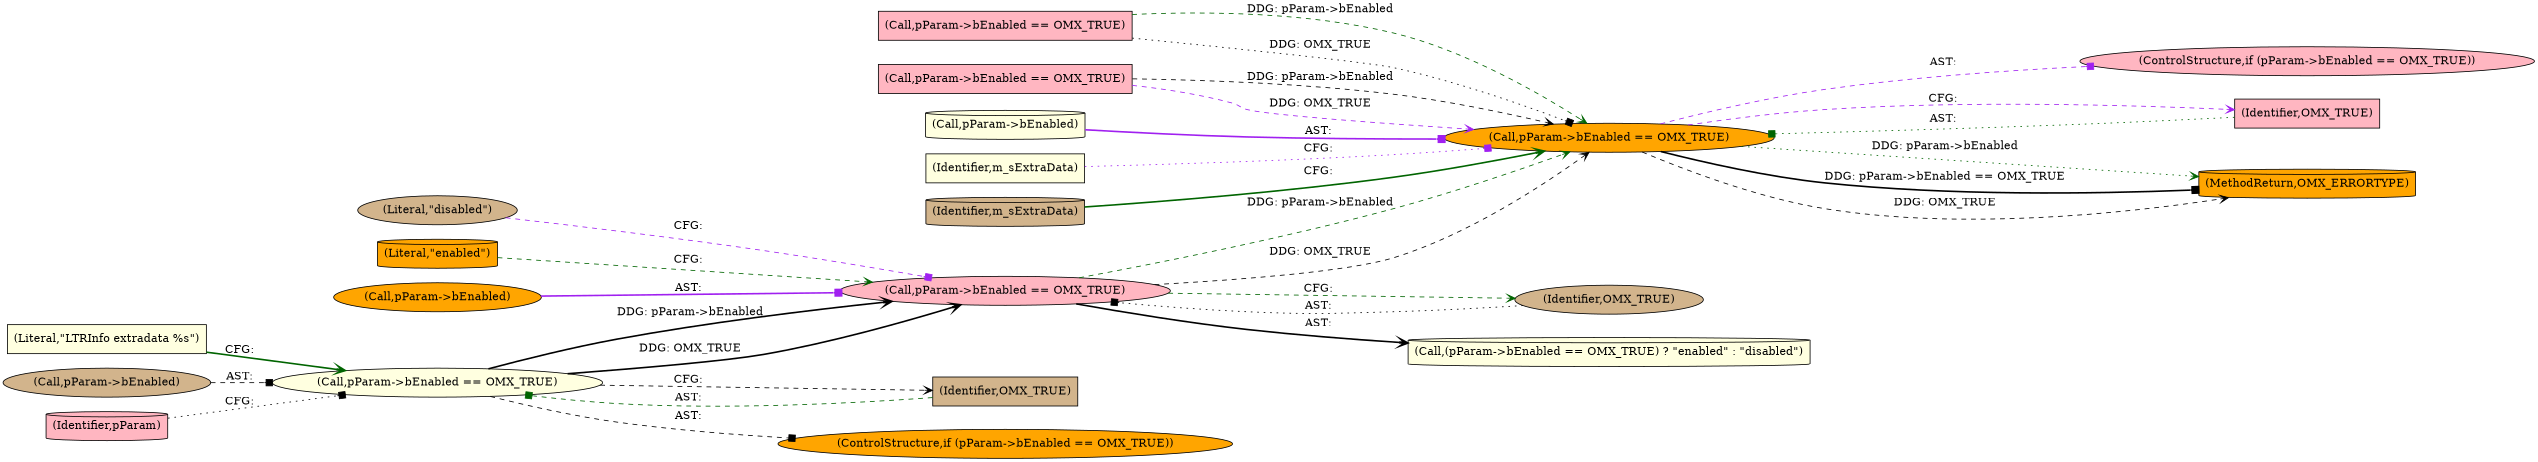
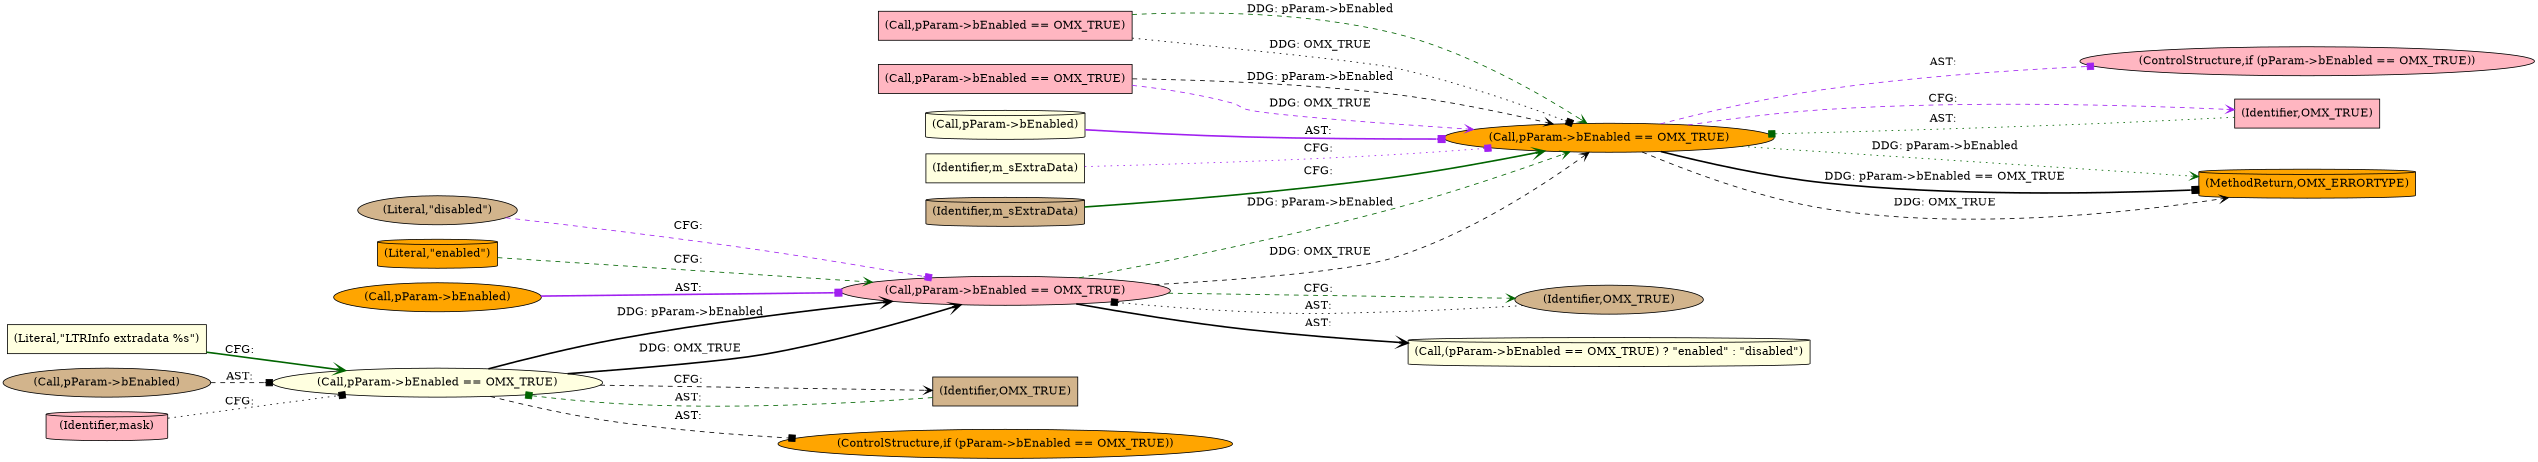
(107, 426) -> (107, 426)
